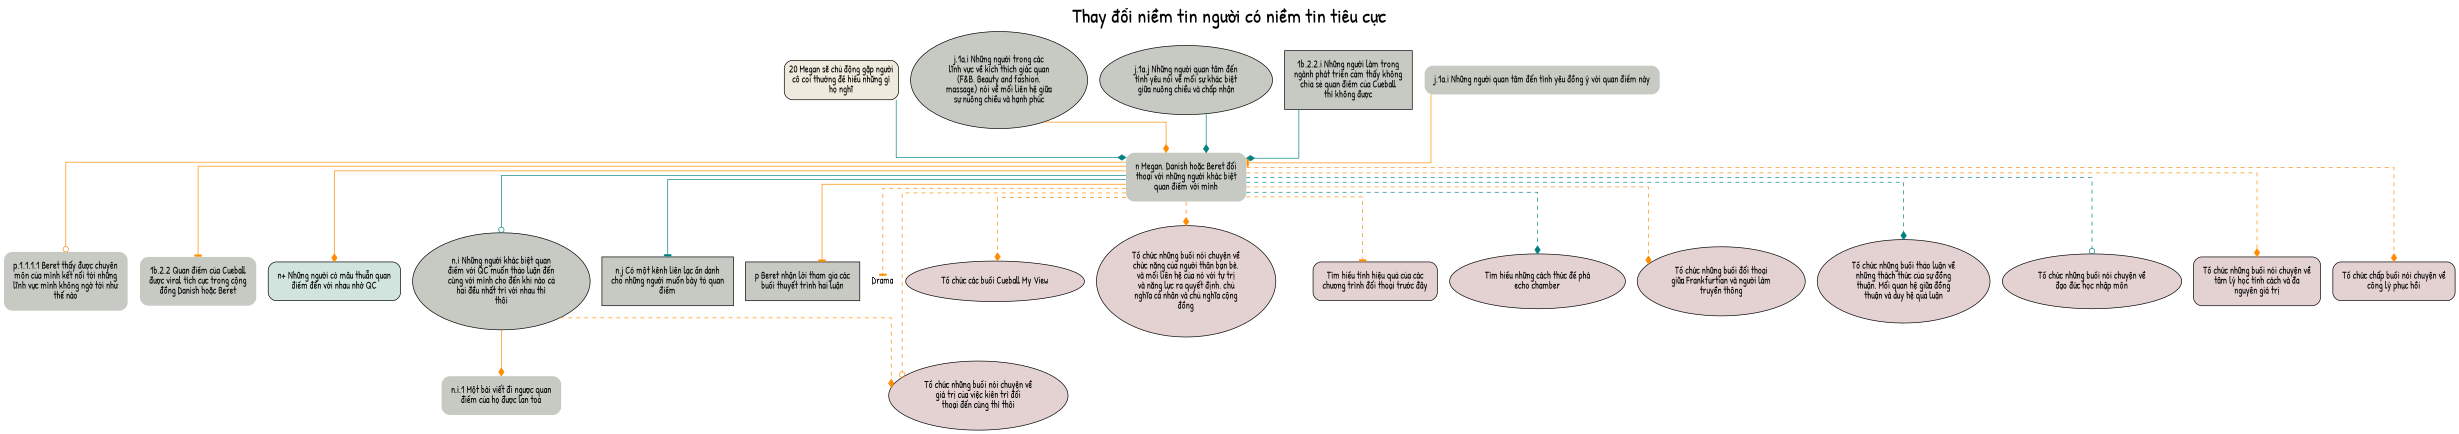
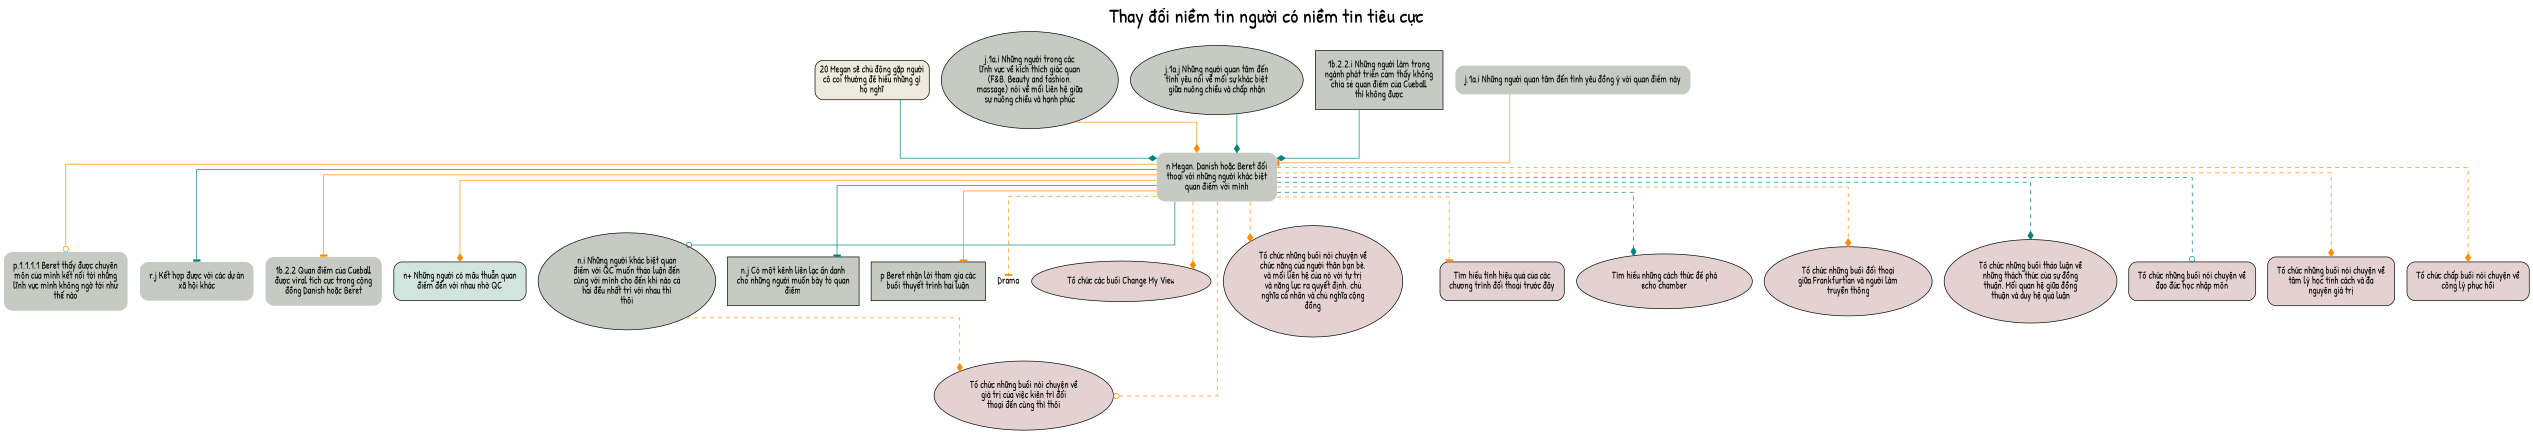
none -> (197, 281)
(995, 281) -> (1121, 281)
(2092, 281) -> (2192, 281)
(501, 396) -> none
